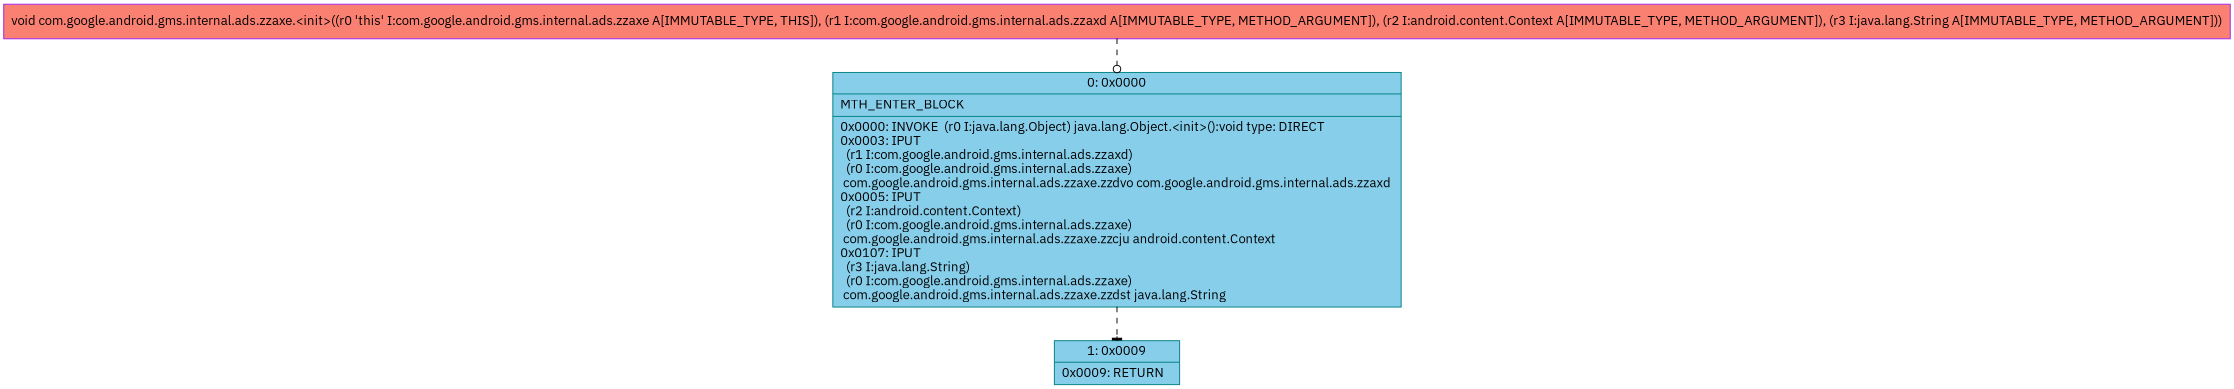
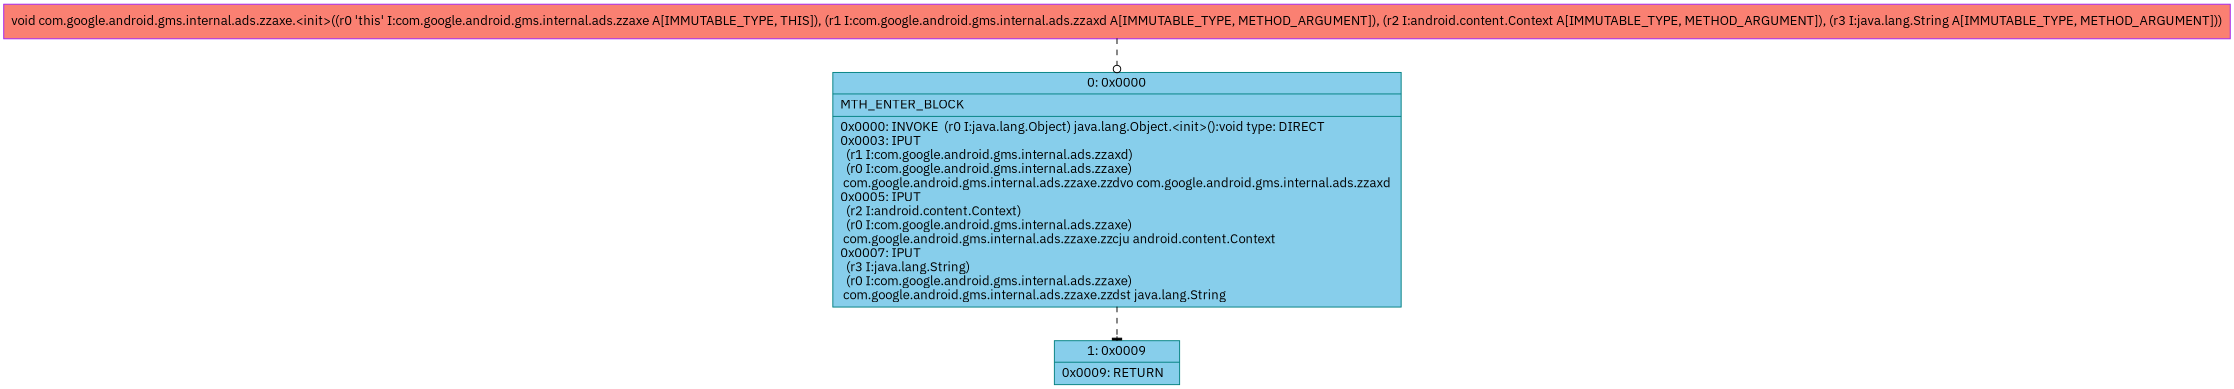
(884, 253) -> (884, 253)
